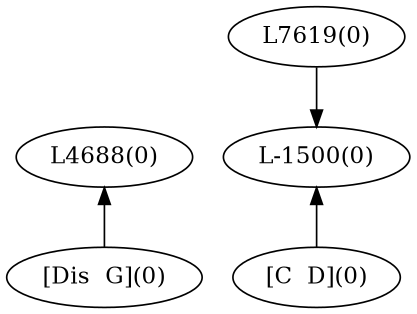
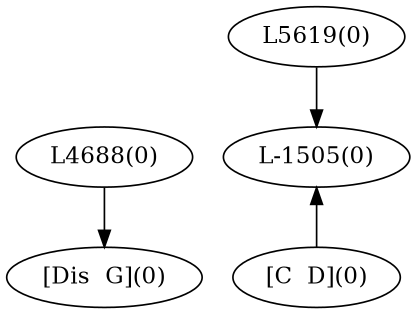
(317, 37) -> (317, 37)
(317, 157) -> (317, 157)
(104, 226) -> (104, 209)
